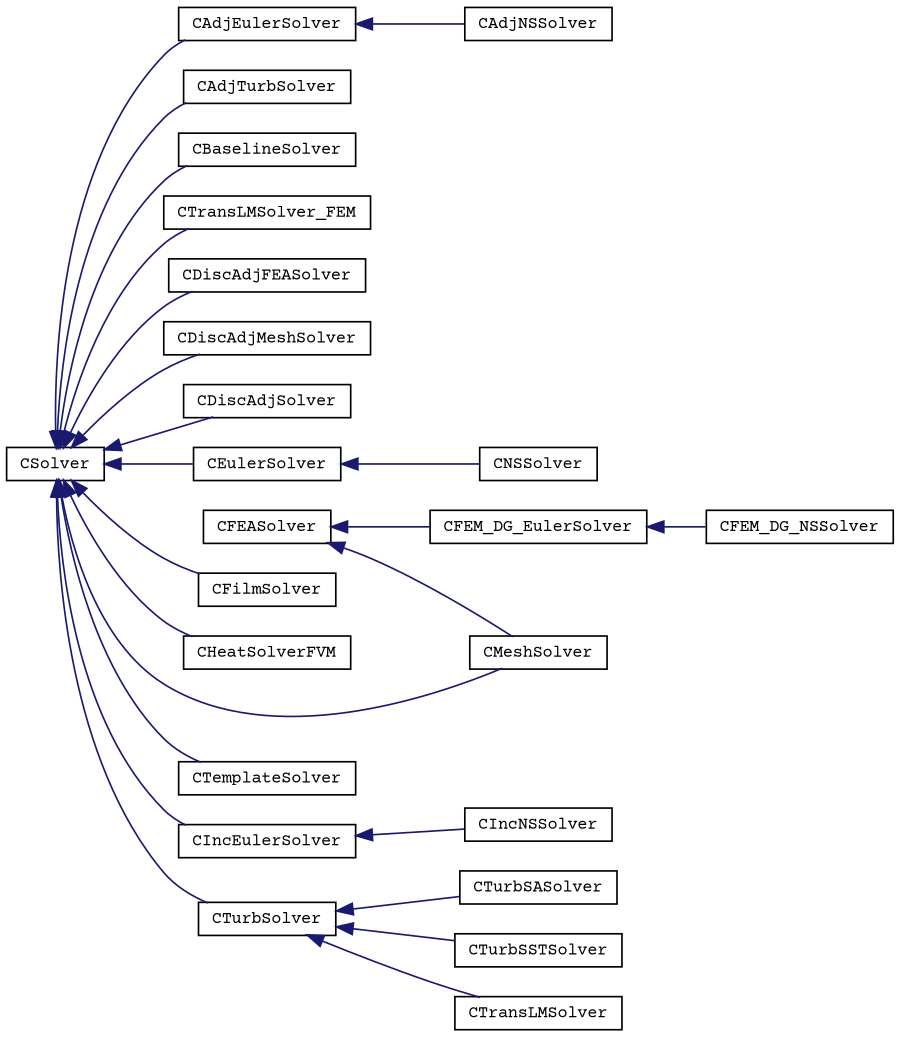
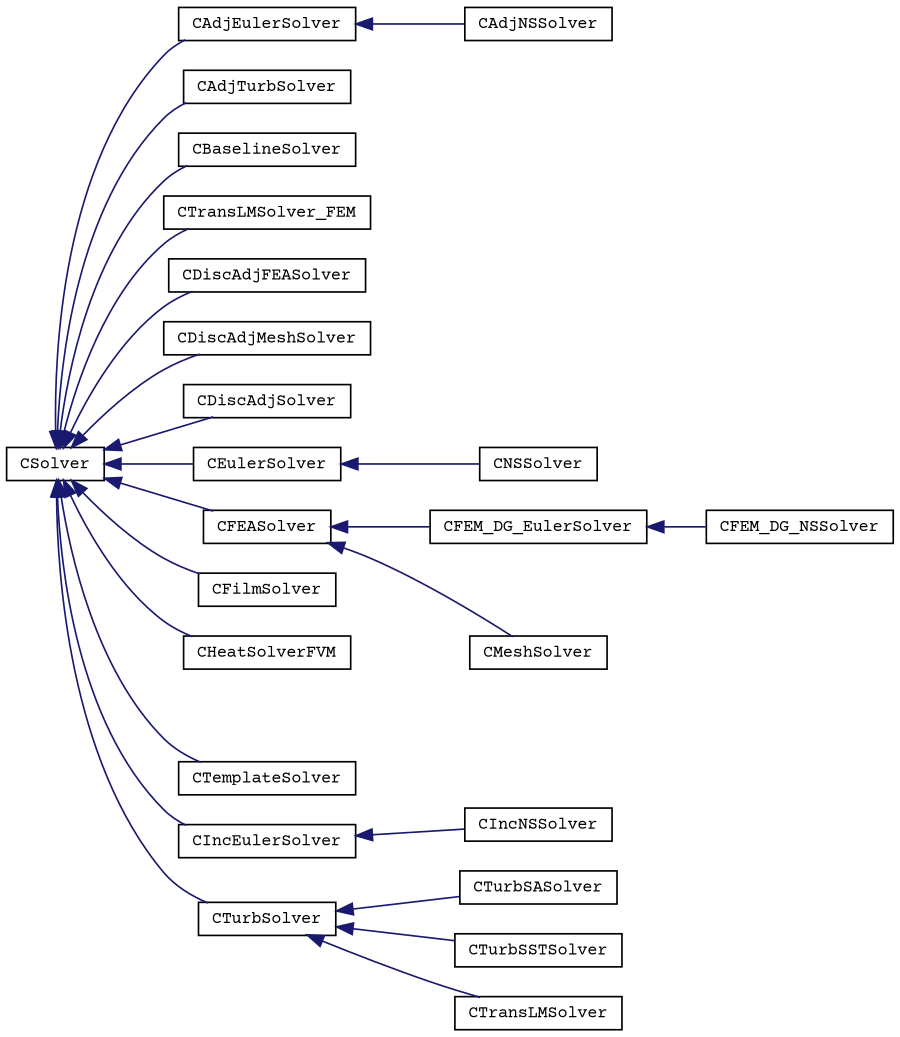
(225, 708) -> (167, 497)
